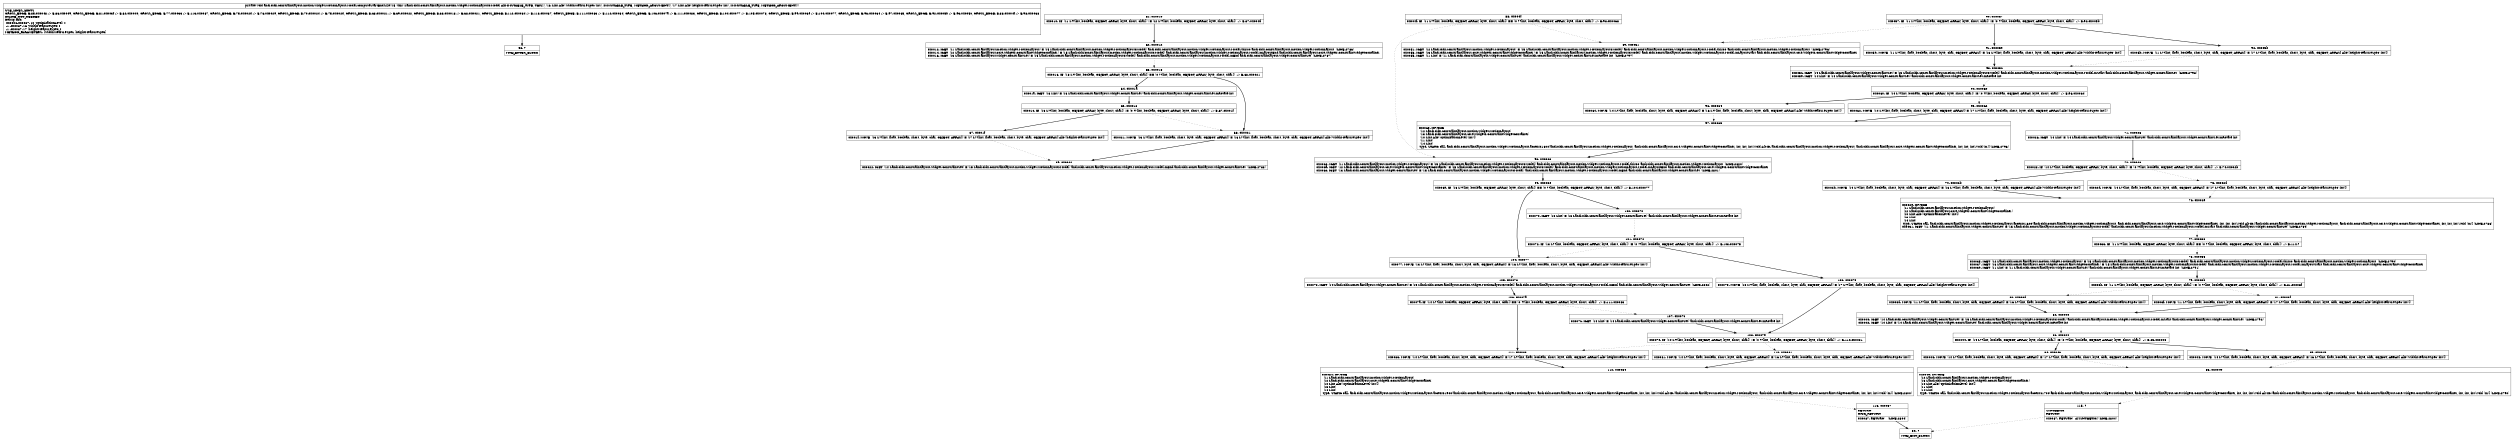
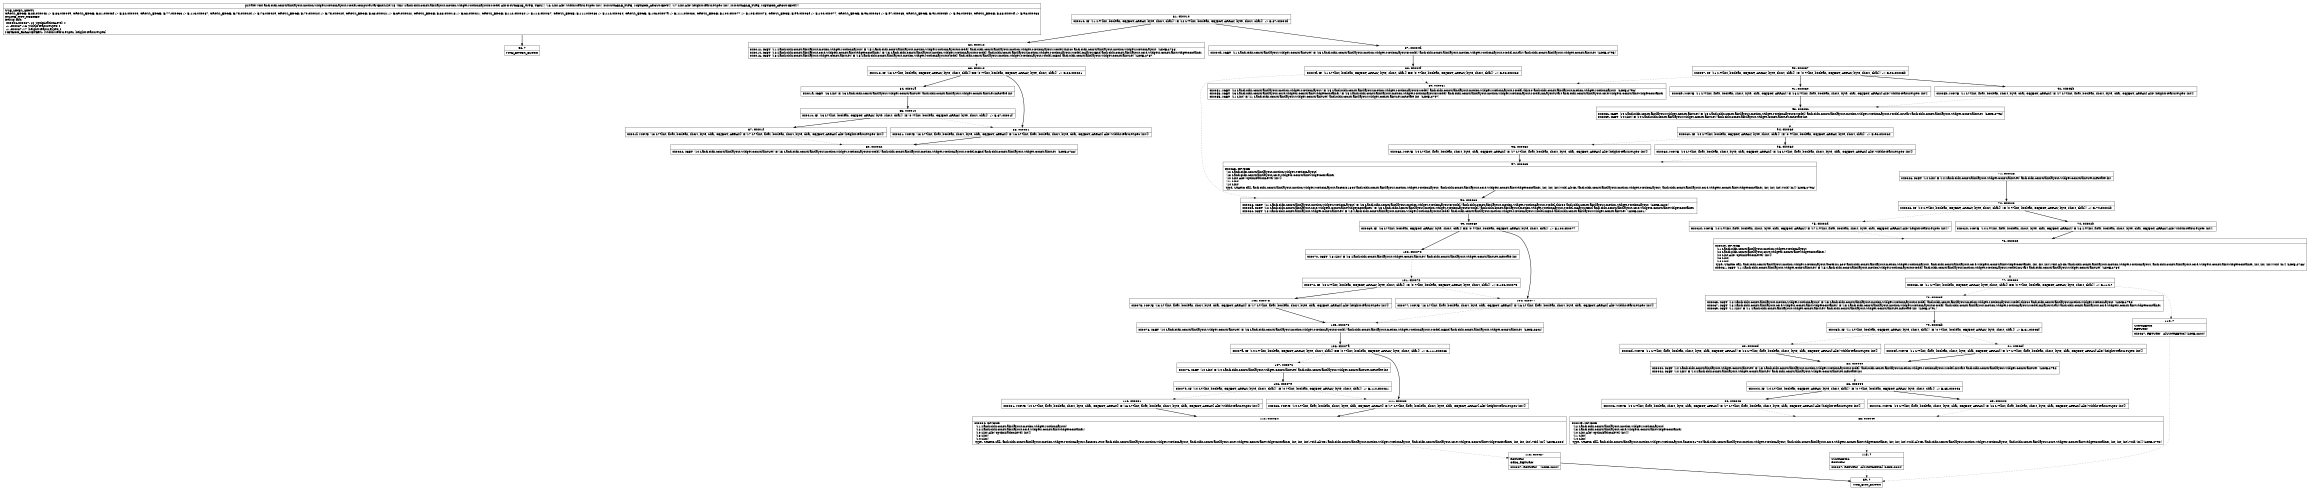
none -> (1413, 51)
(1807, 312) -> (1299, 315)
none -> (2169, 328)
